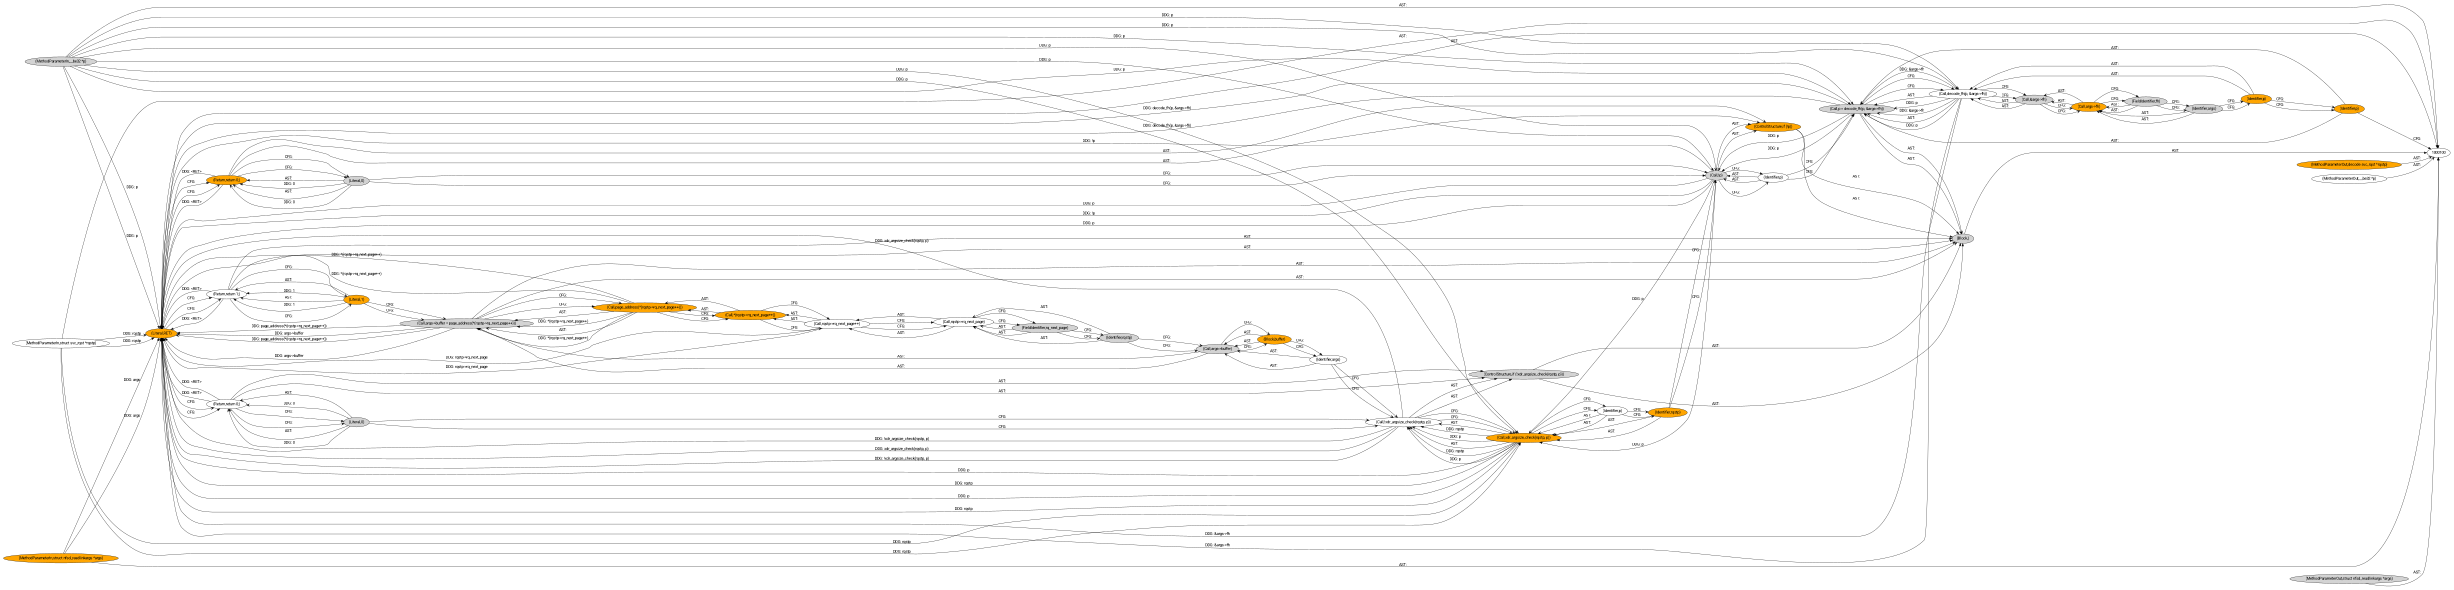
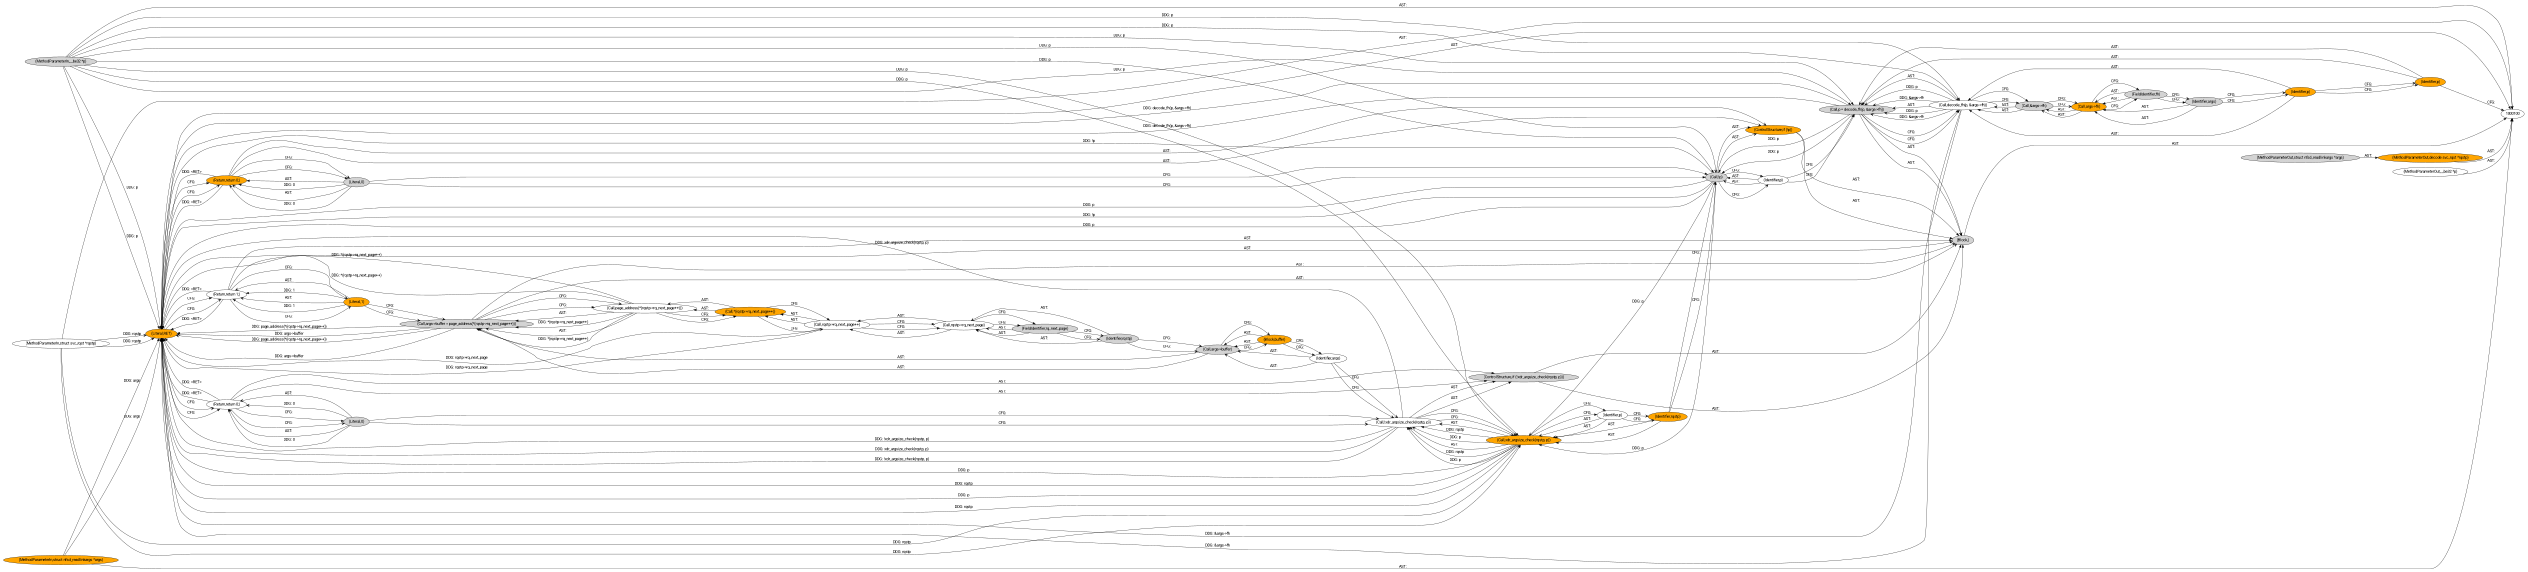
(645, 308) -> (645, 308)
(2435, 398) -> (2368, 158)
